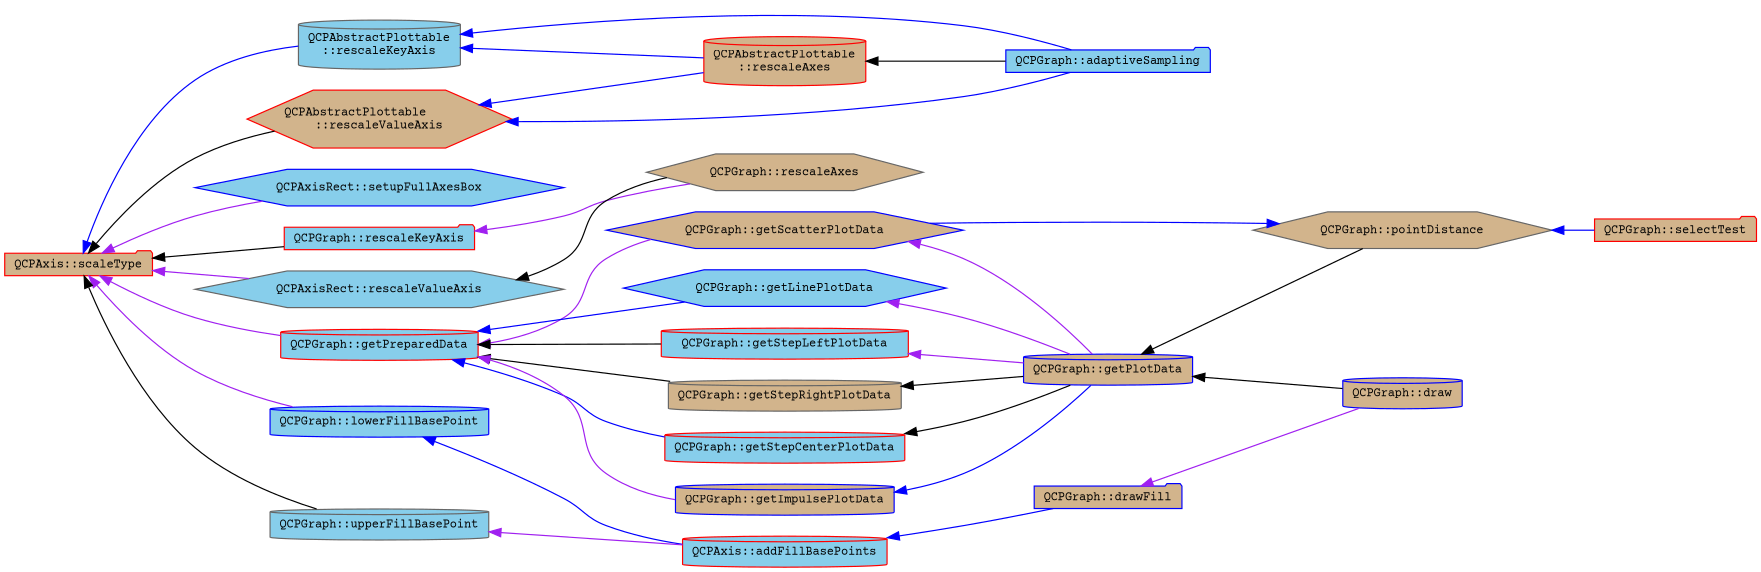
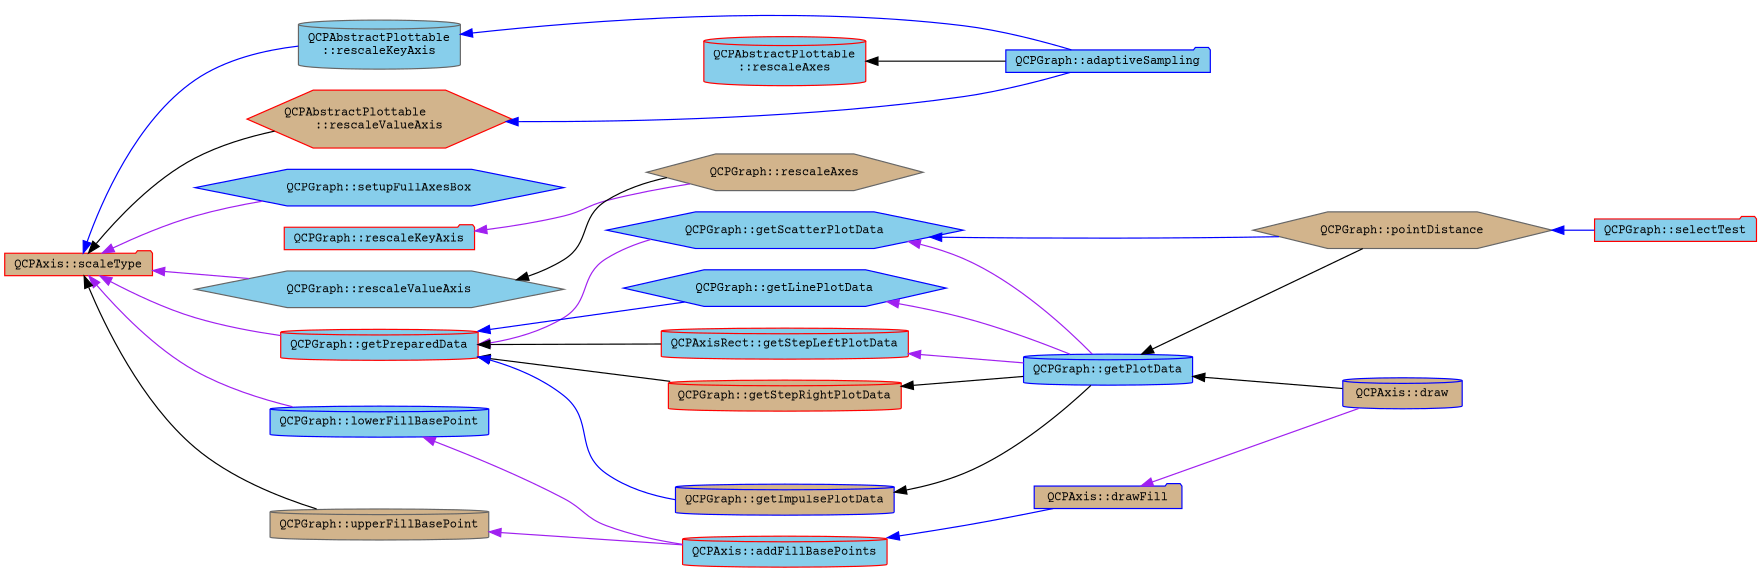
(588, 53) -> none
(785, 61) -> (785, 61)
(597, 88) -> none
(379, 188) -> (379, 188)
(1098, 222) -> (1110, 238)
(785, 230) -> (785, 230)
(1676, 230) -> (1676, 230)
(224, 252) -> none
(379, 289) -> (379, 289)
(785, 344) -> (785, 344)
(1108, 370) -> (1108, 370)
(1402, 393) -> (1402, 393)
(785, 396) -> (785, 396)
(584, 431) -> (584, 431)
(785, 448) -> none
(1006, 451) -> (1006, 451)
(558, 496) -> (558, 496)
(1108, 497) -> (1108, 497)
(379, 524) -> (379, 524)
